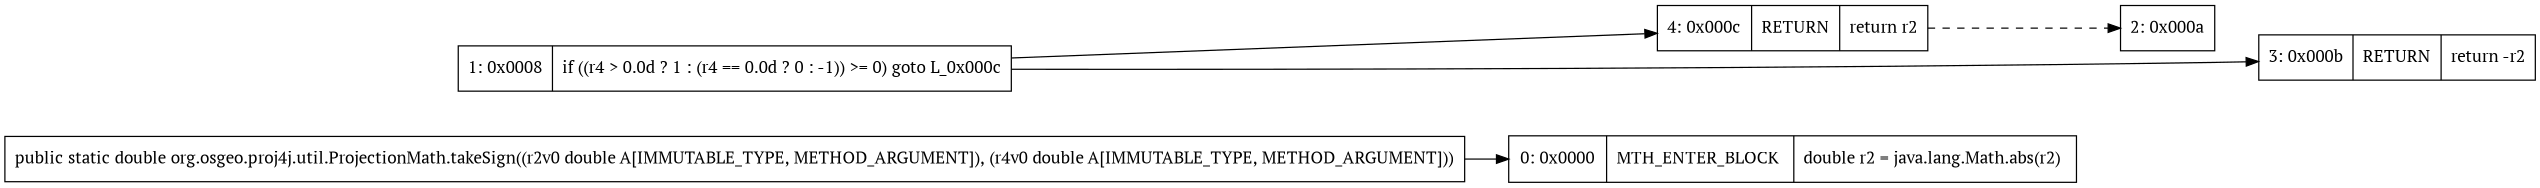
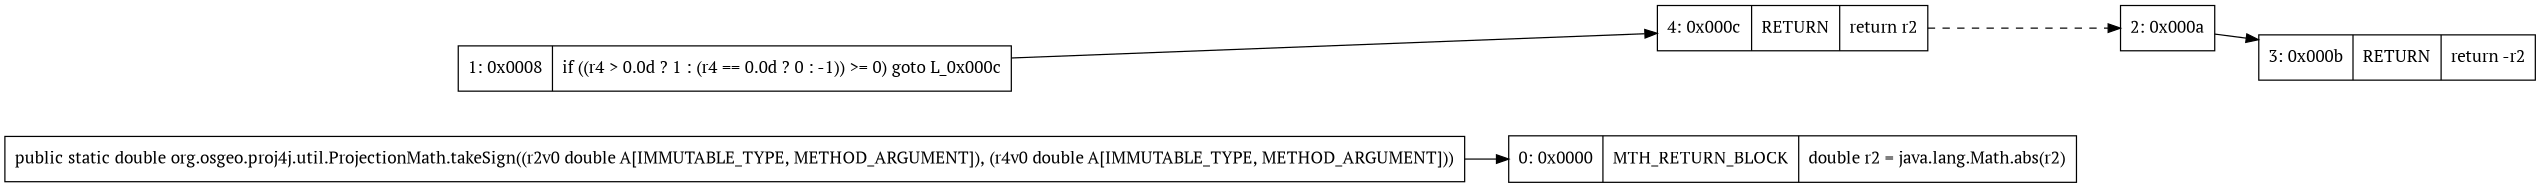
(1629, 68) -> (2230, 36)
(1698, 158) -> (1701, 158)
